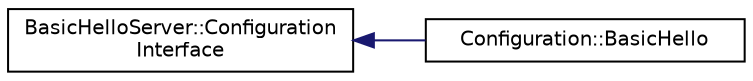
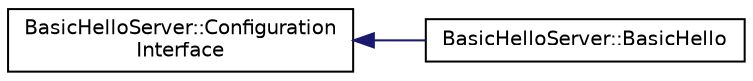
(585, 40) -> (585, 40)
